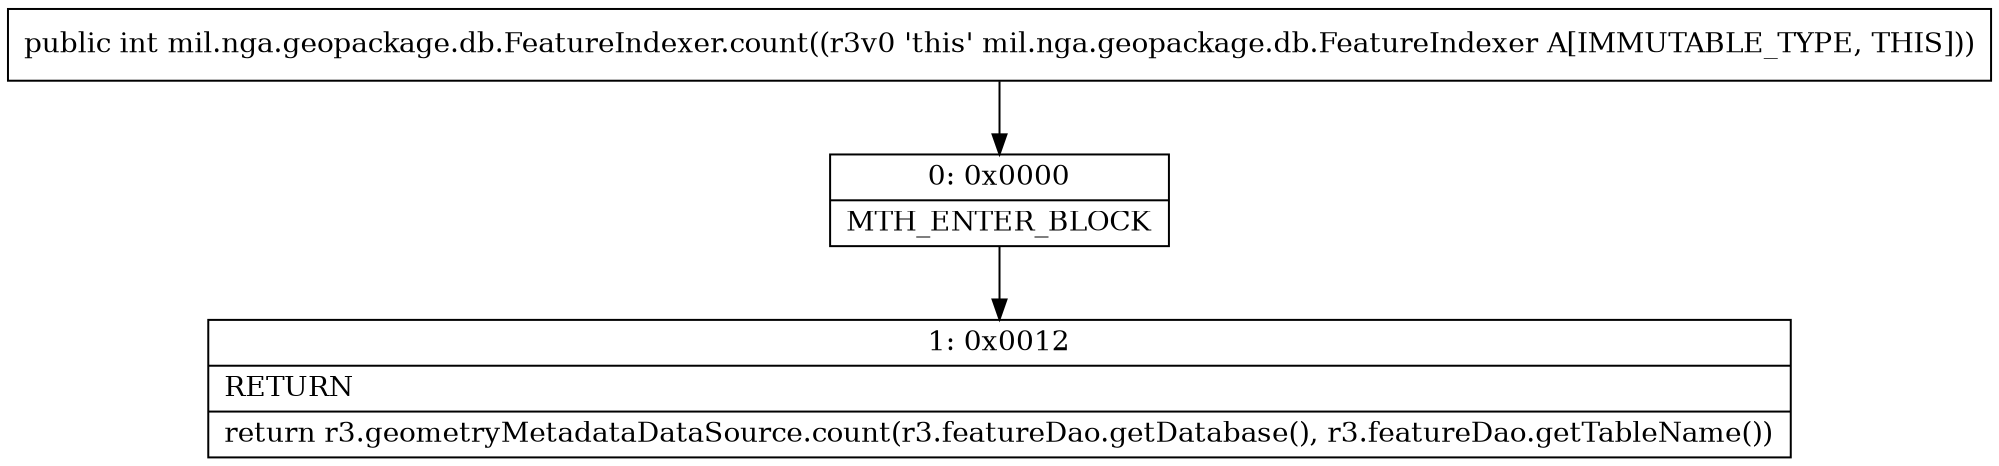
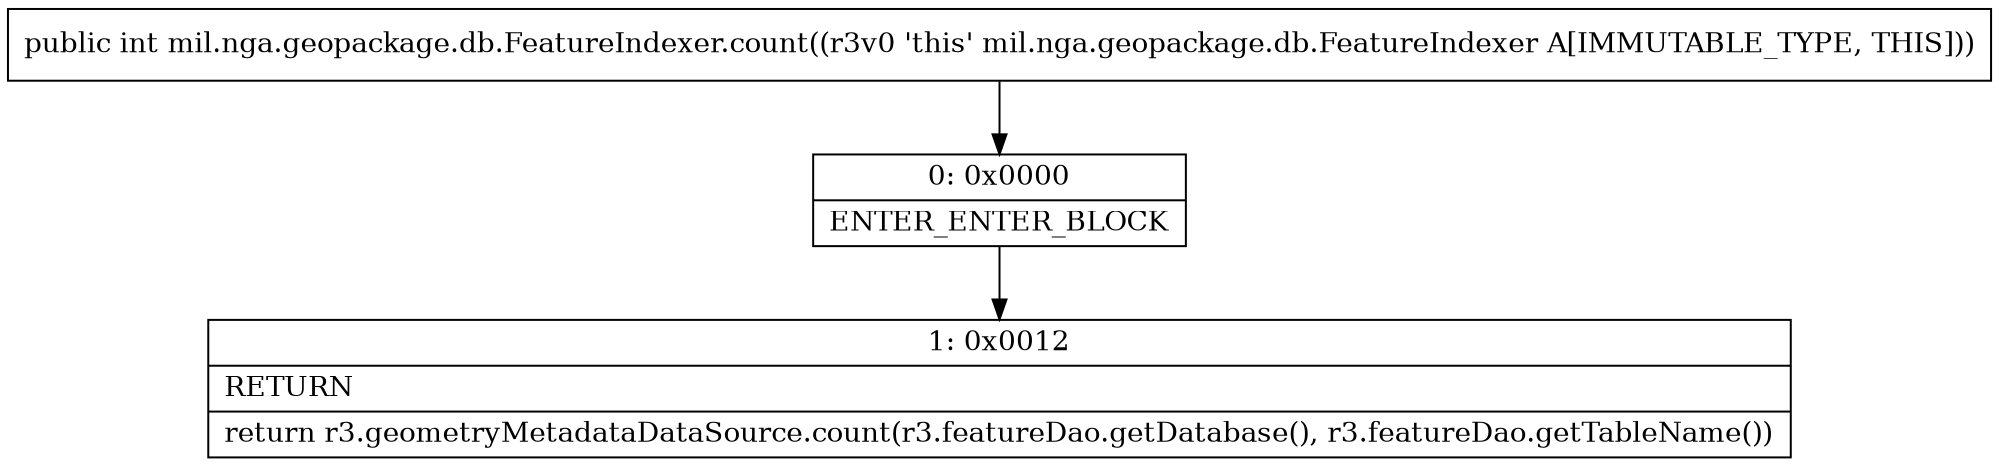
(1000, 222) -> (1000, 222)
